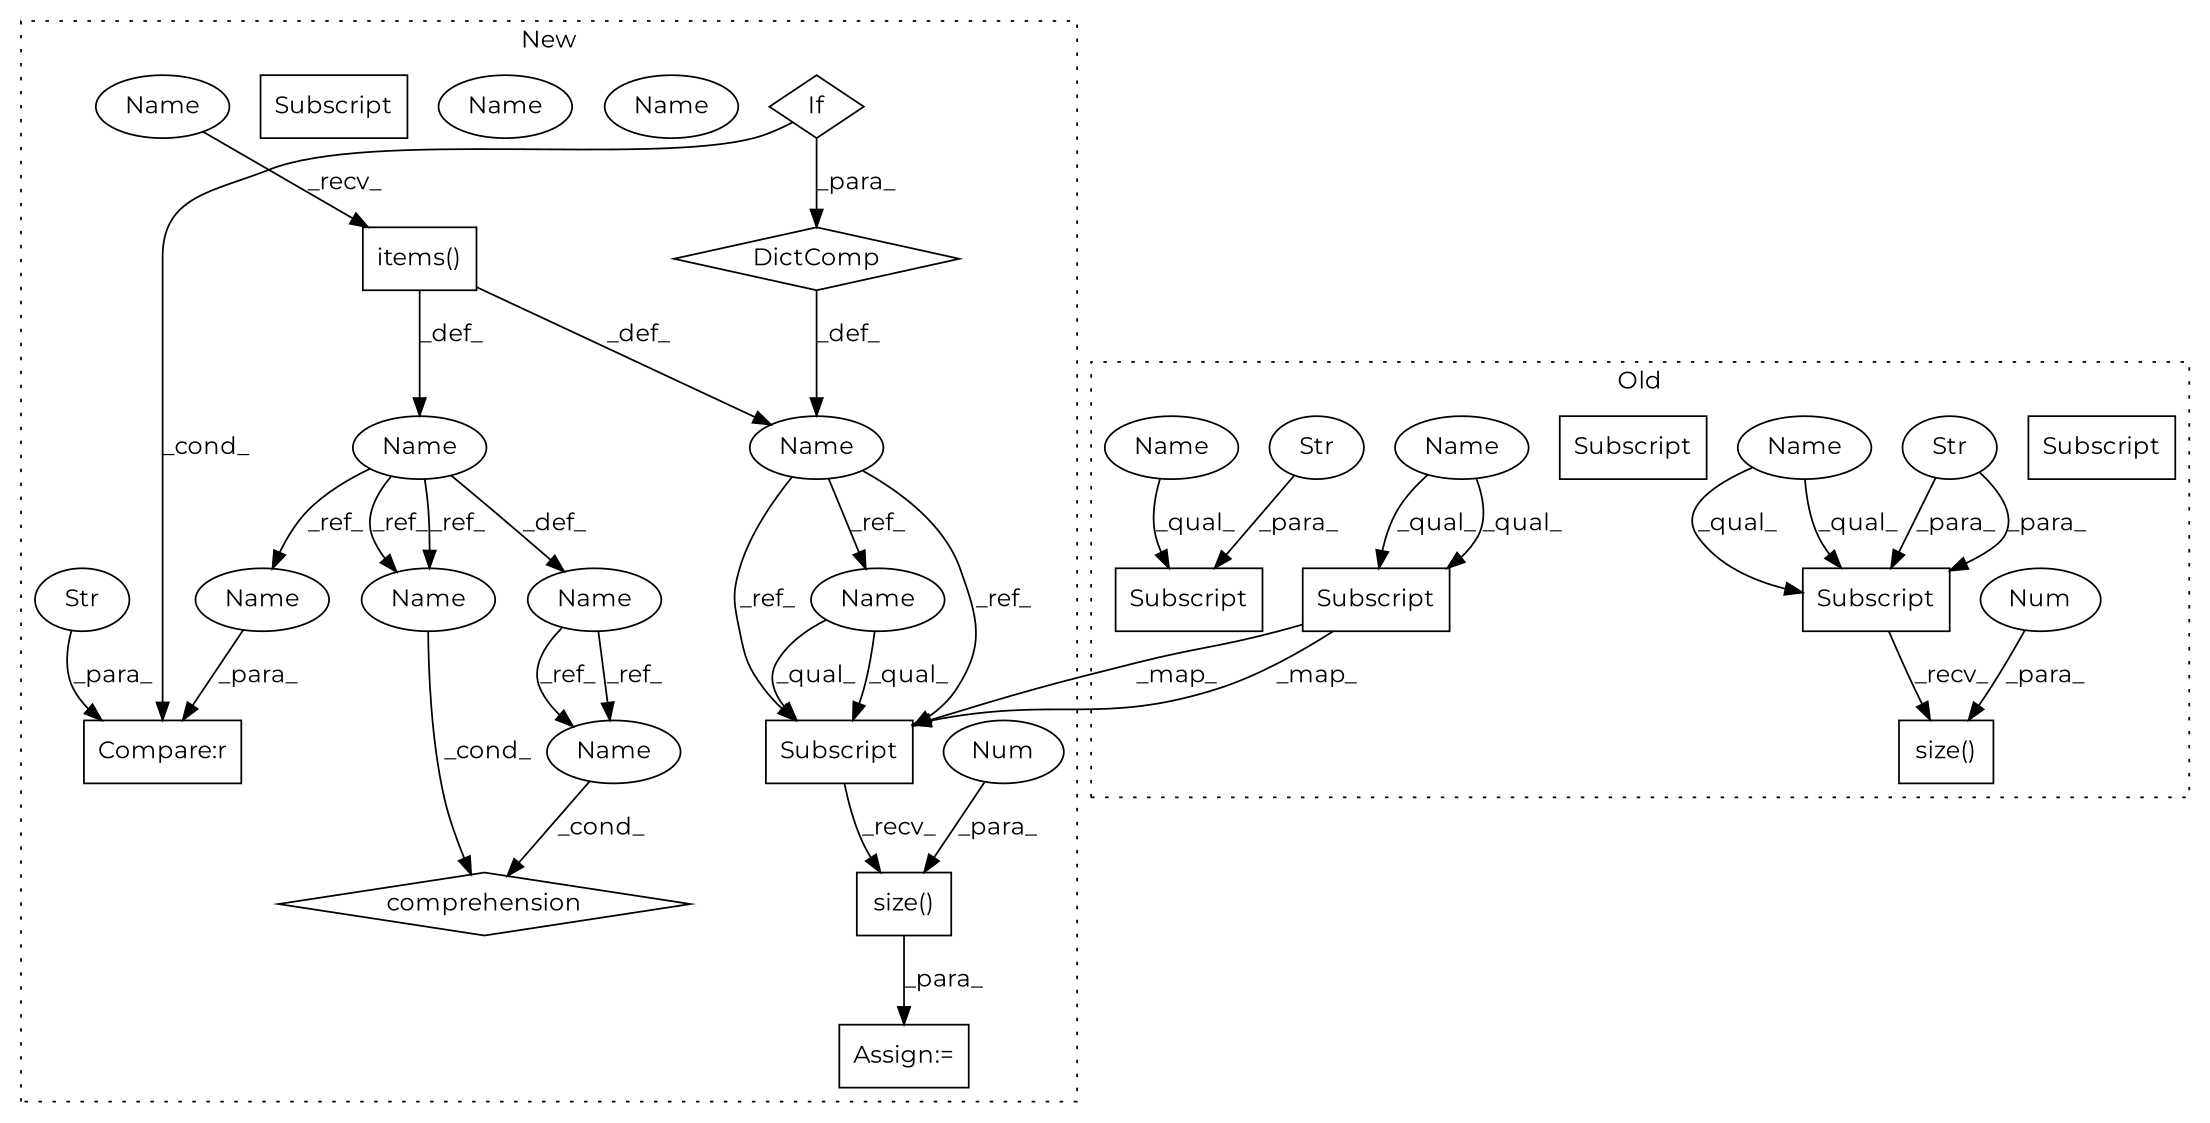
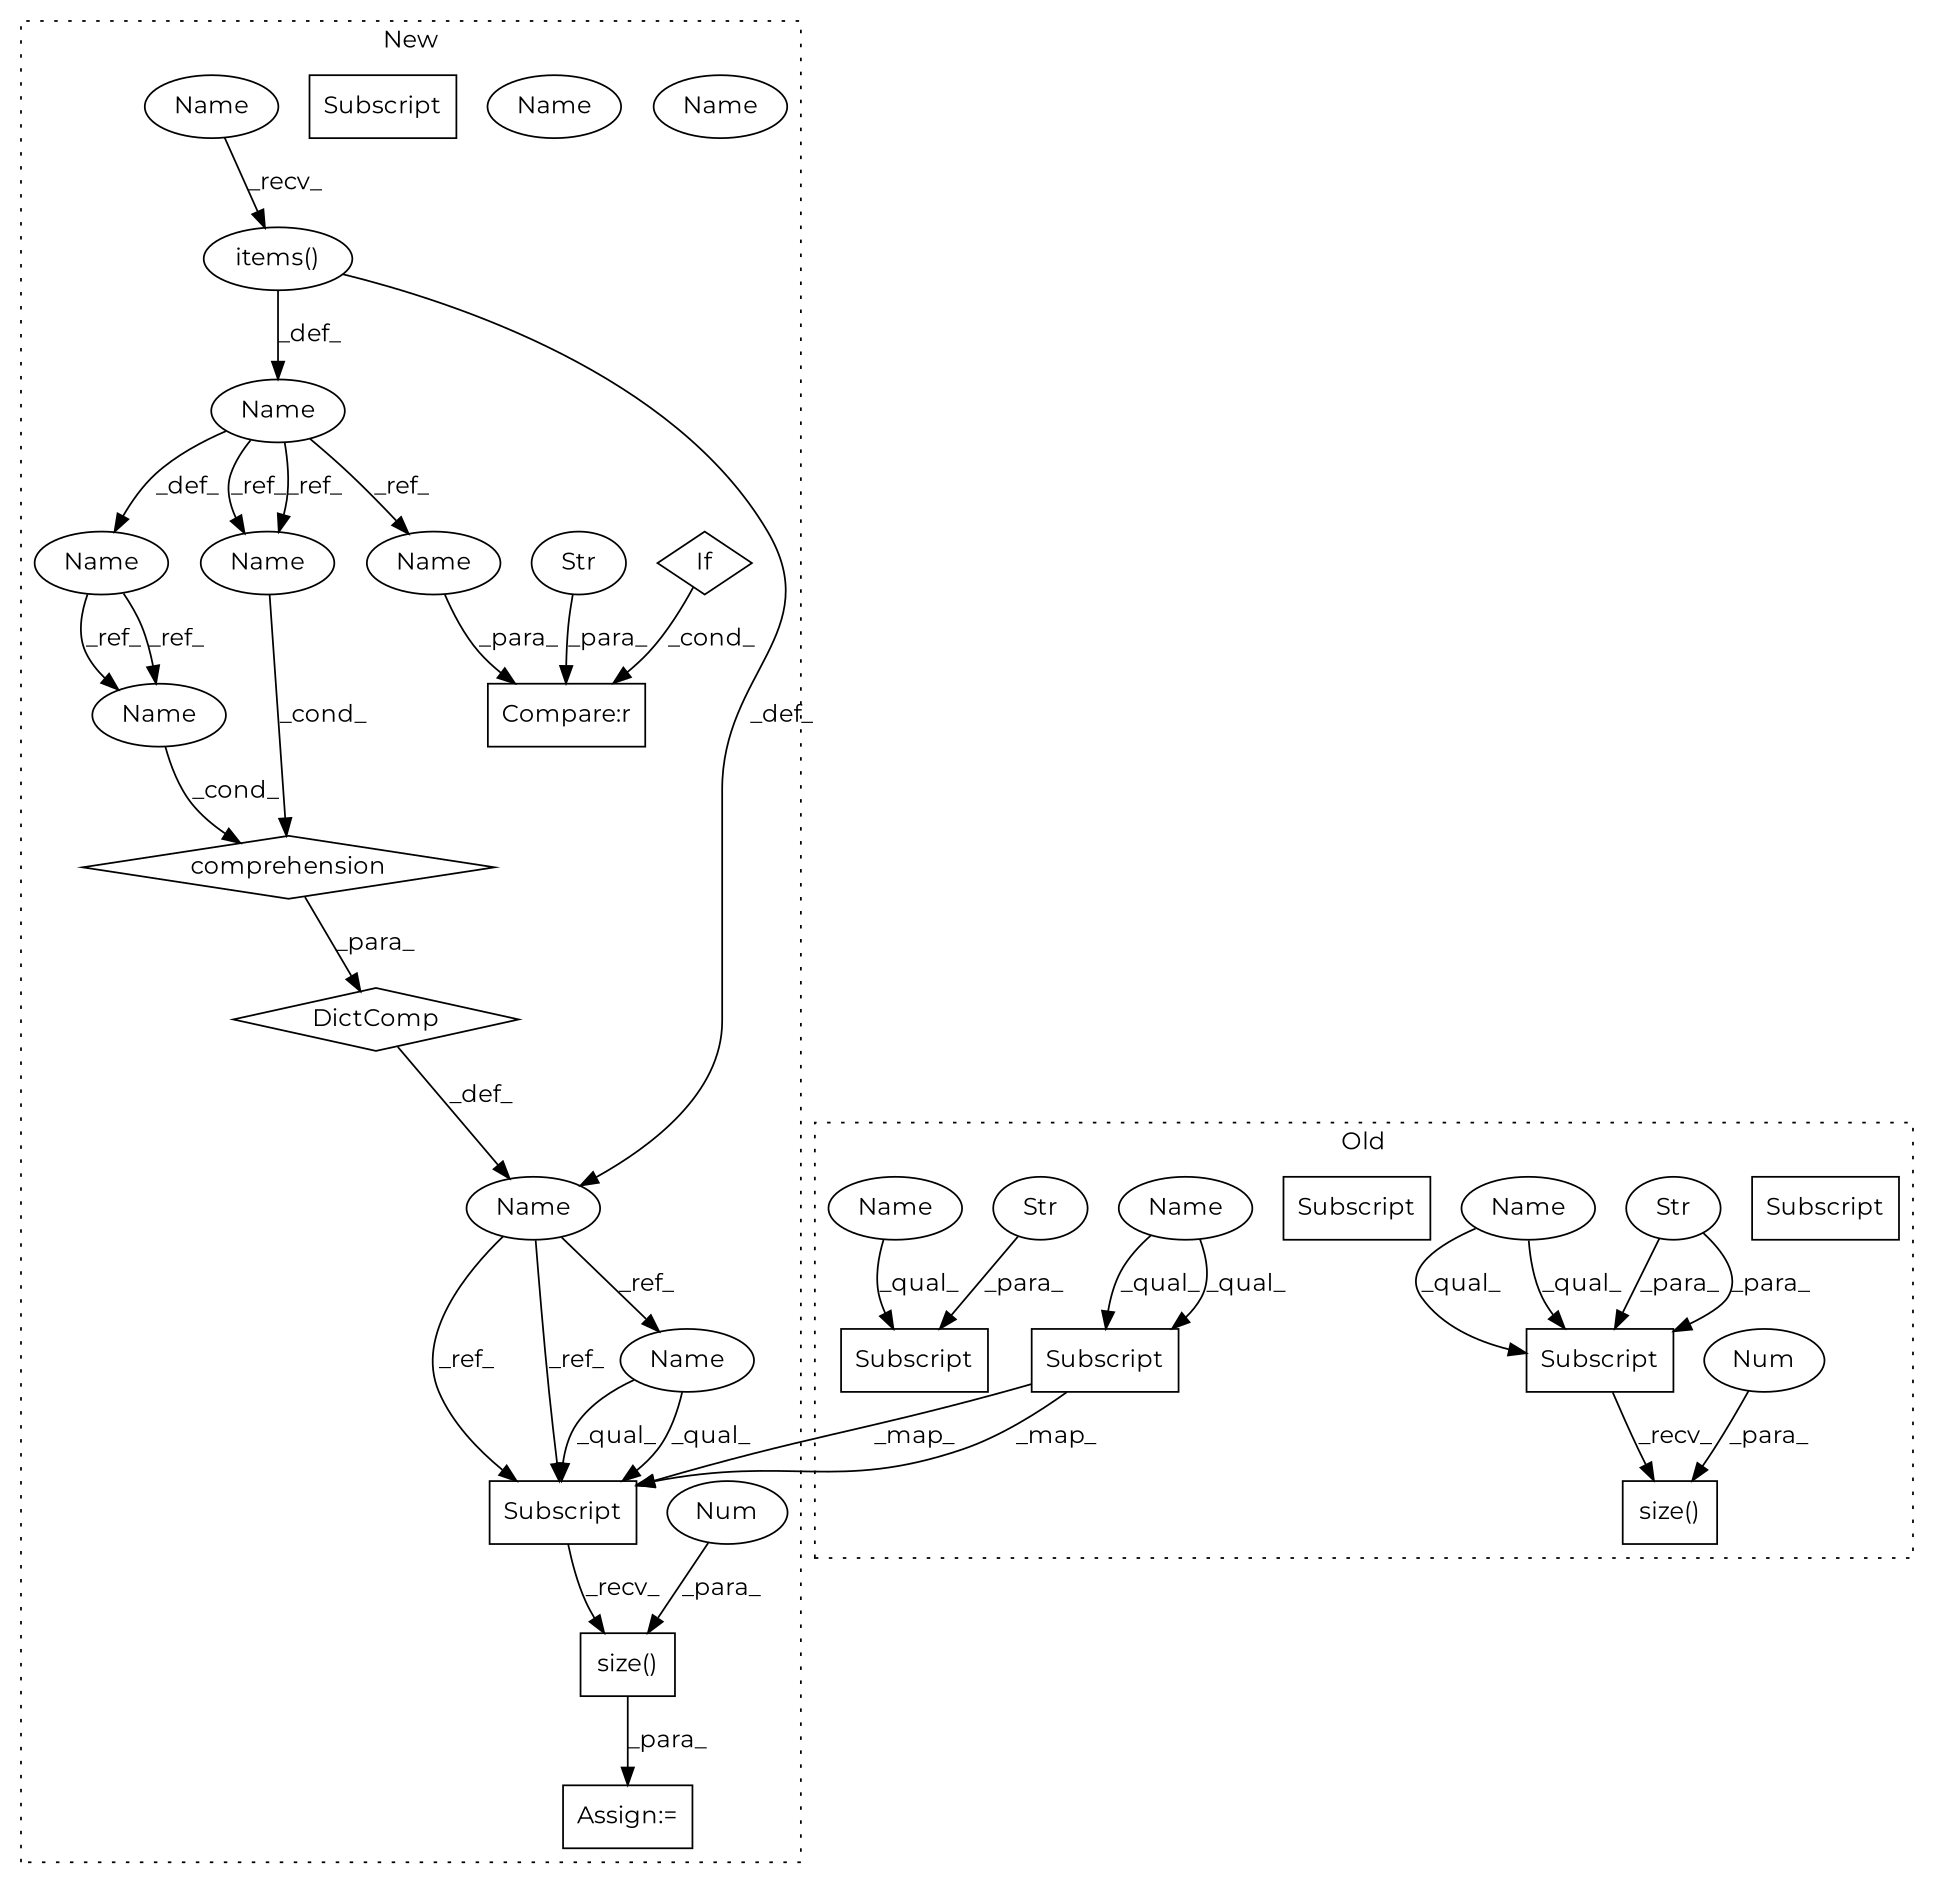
(817, 174) -> (328, 936)
(420, 259) -> (278, 259)
